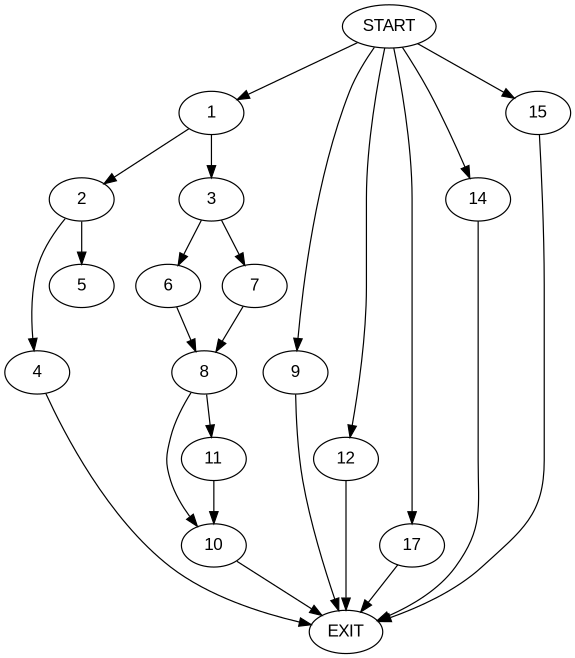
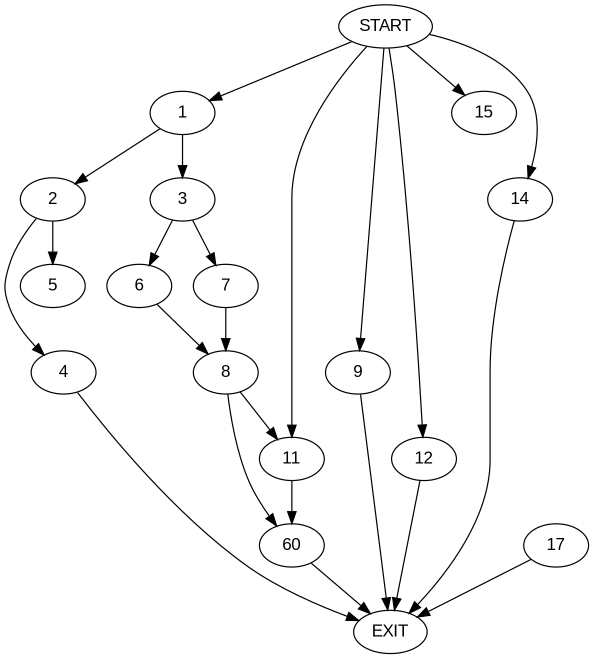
(412, 279) -> (292, 225)
(544, 414) -> none
(214, 545) -> (292, 545)
